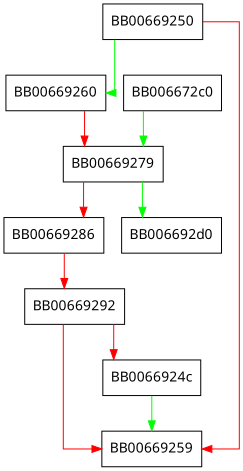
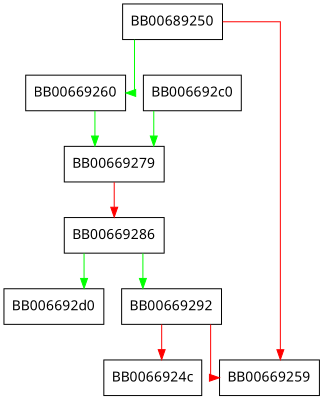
(153, 22) -> (173, 22)
(173, 93) -> (192, 93)
(85, 123) -> (95, 123)
(142, 195) -> (84, 266)
(64, 266) -> (143, 266)
(152, 408) -> none
